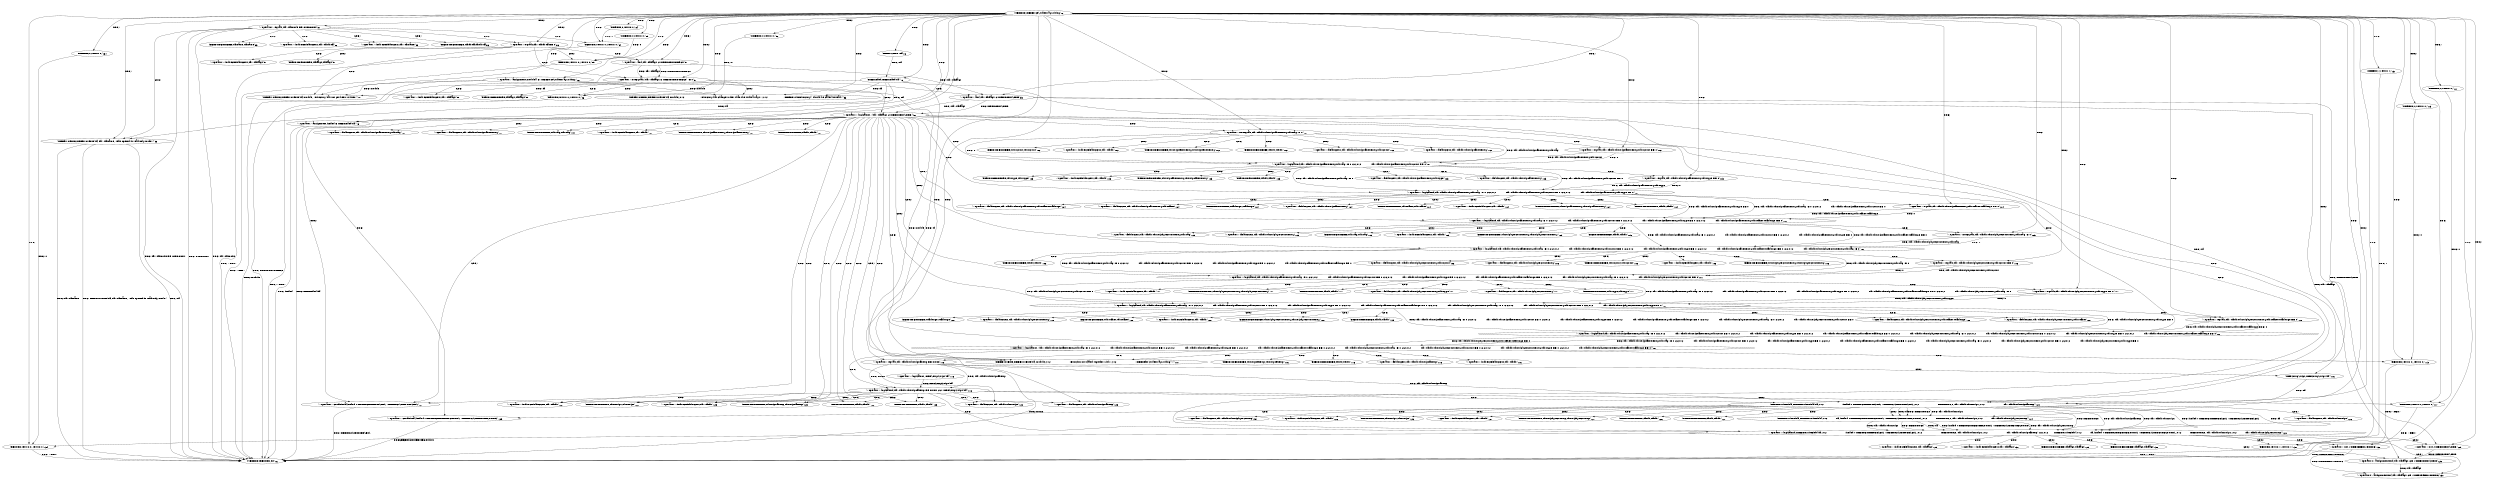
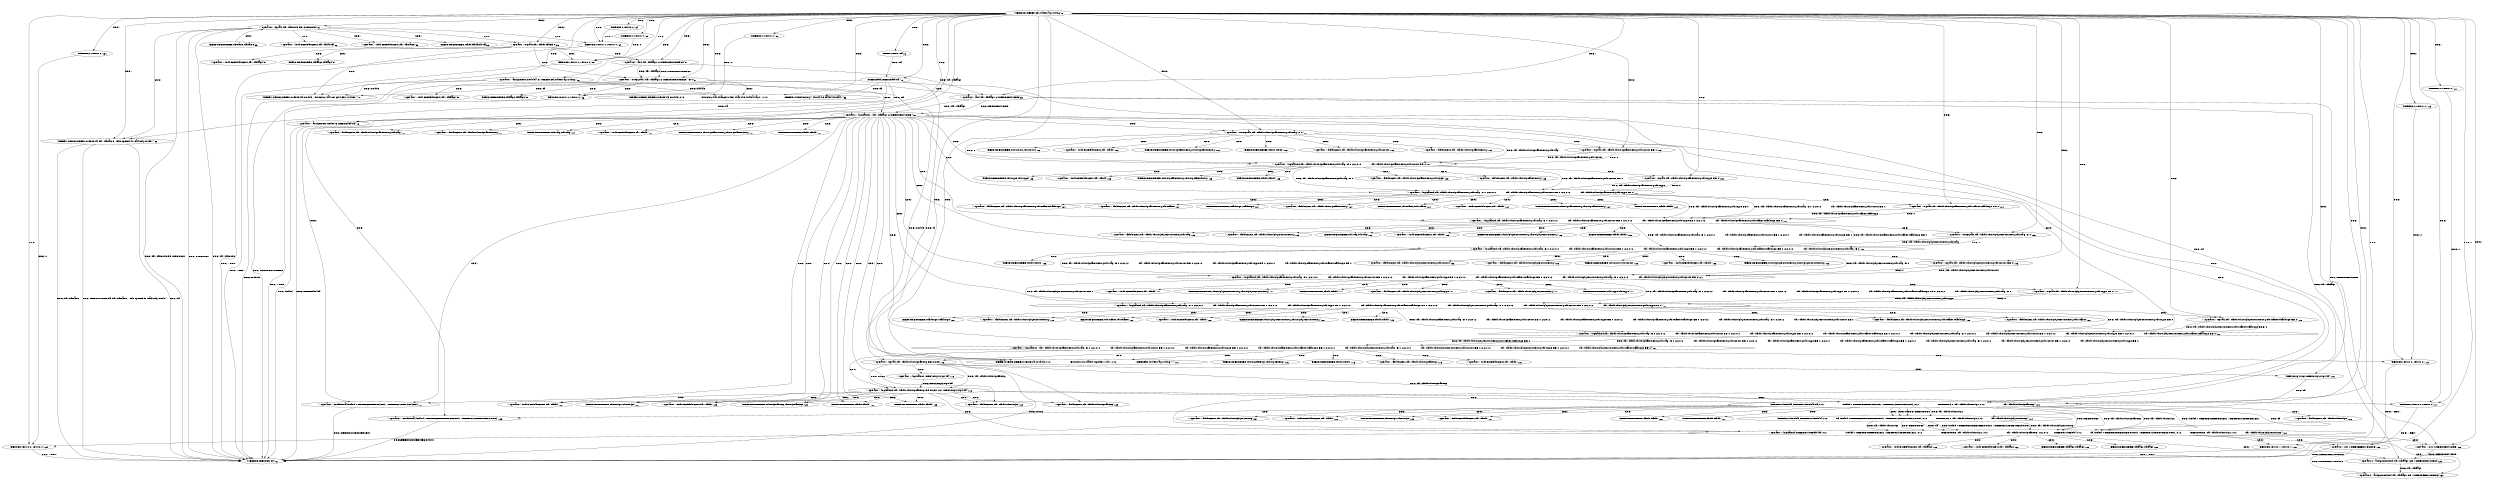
(262, 36) -> (247, 33)
(2381, 71) -> none
(2468, 242) -> (2468, 242)
none -> (916, 369)
(1557, 419) -> none
